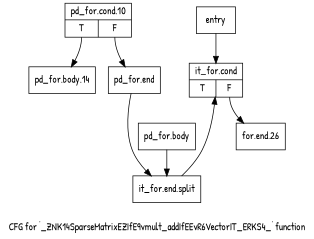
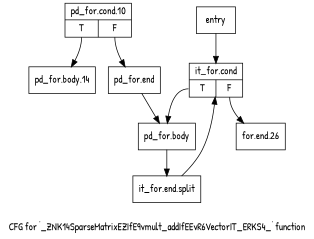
none -> (174, 99)
(129, 134) -> (149, 105)
